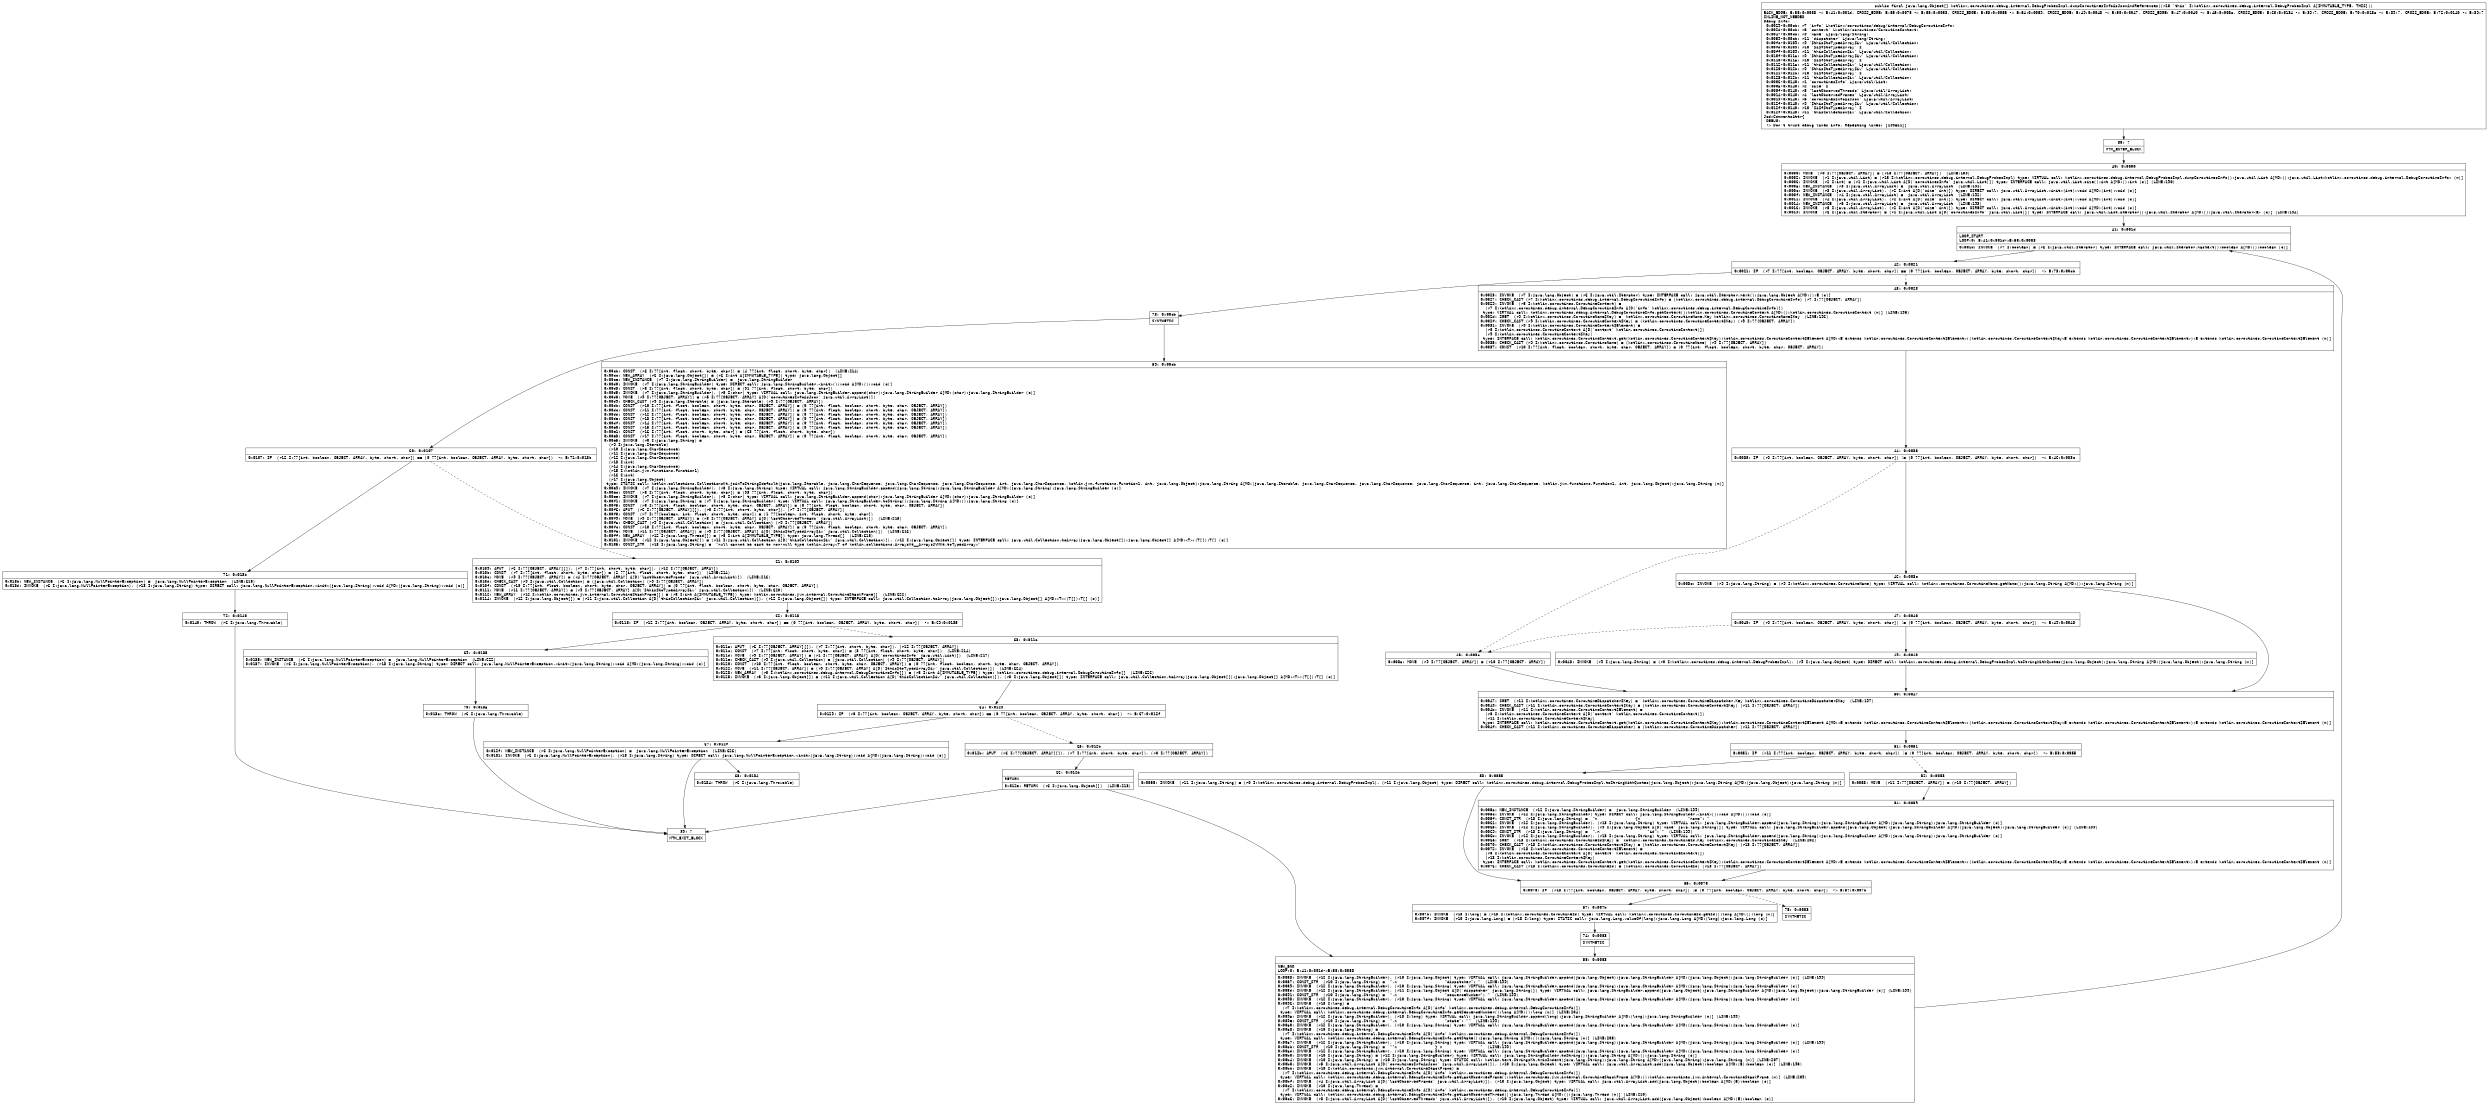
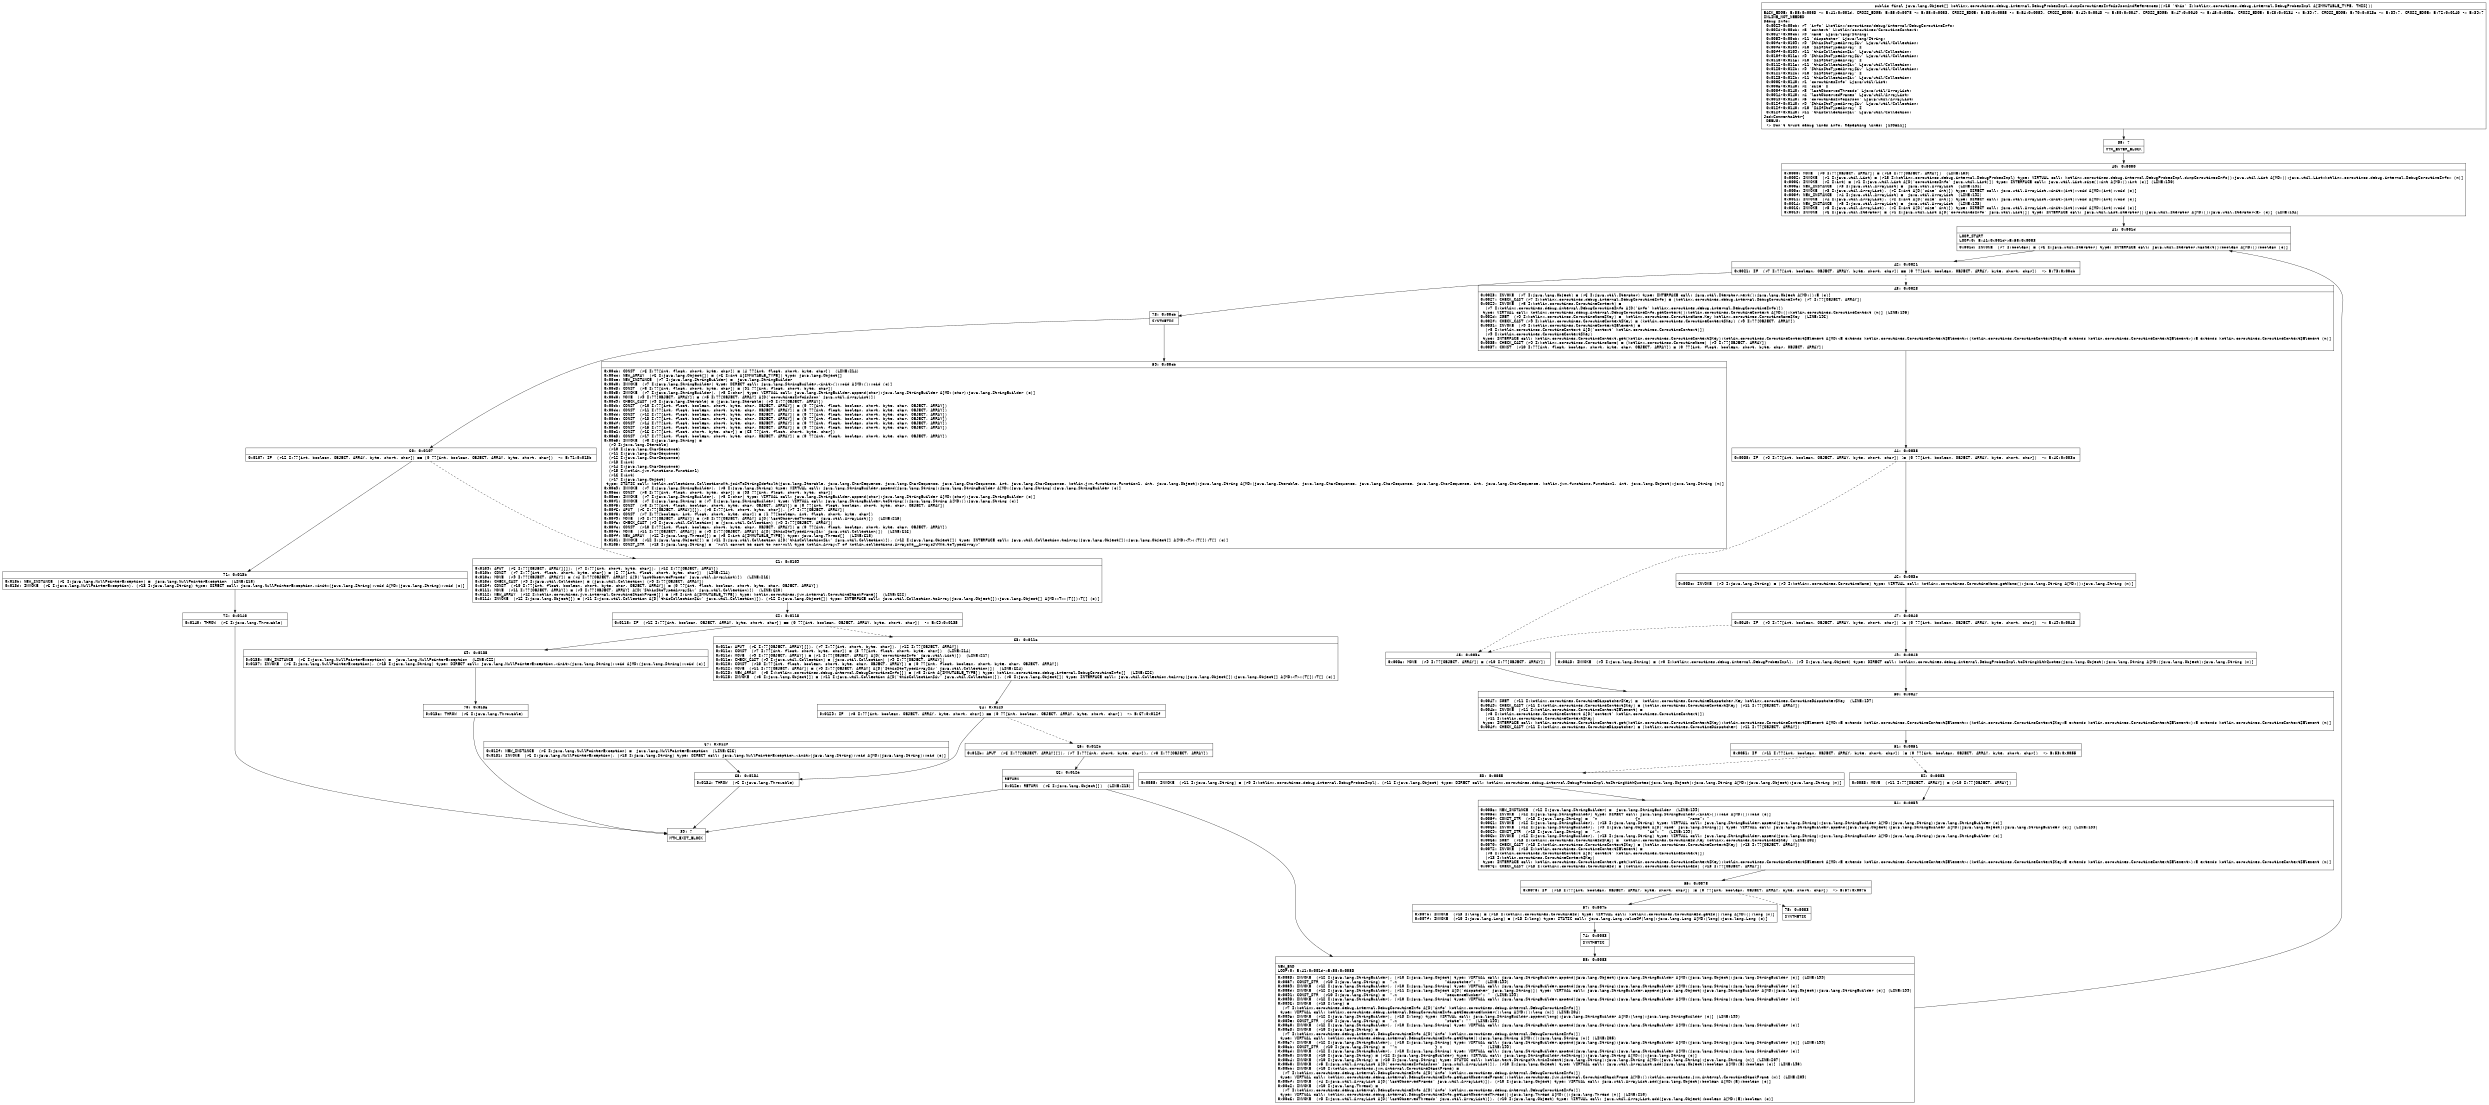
(2207, 609) -> (1906, 599)
(863, 729) -> (904, 772)
(1700, 765) -> (1700, 765)
(685, 790) -> (717, 806)
(1464, 849) -> (1591, 793)
